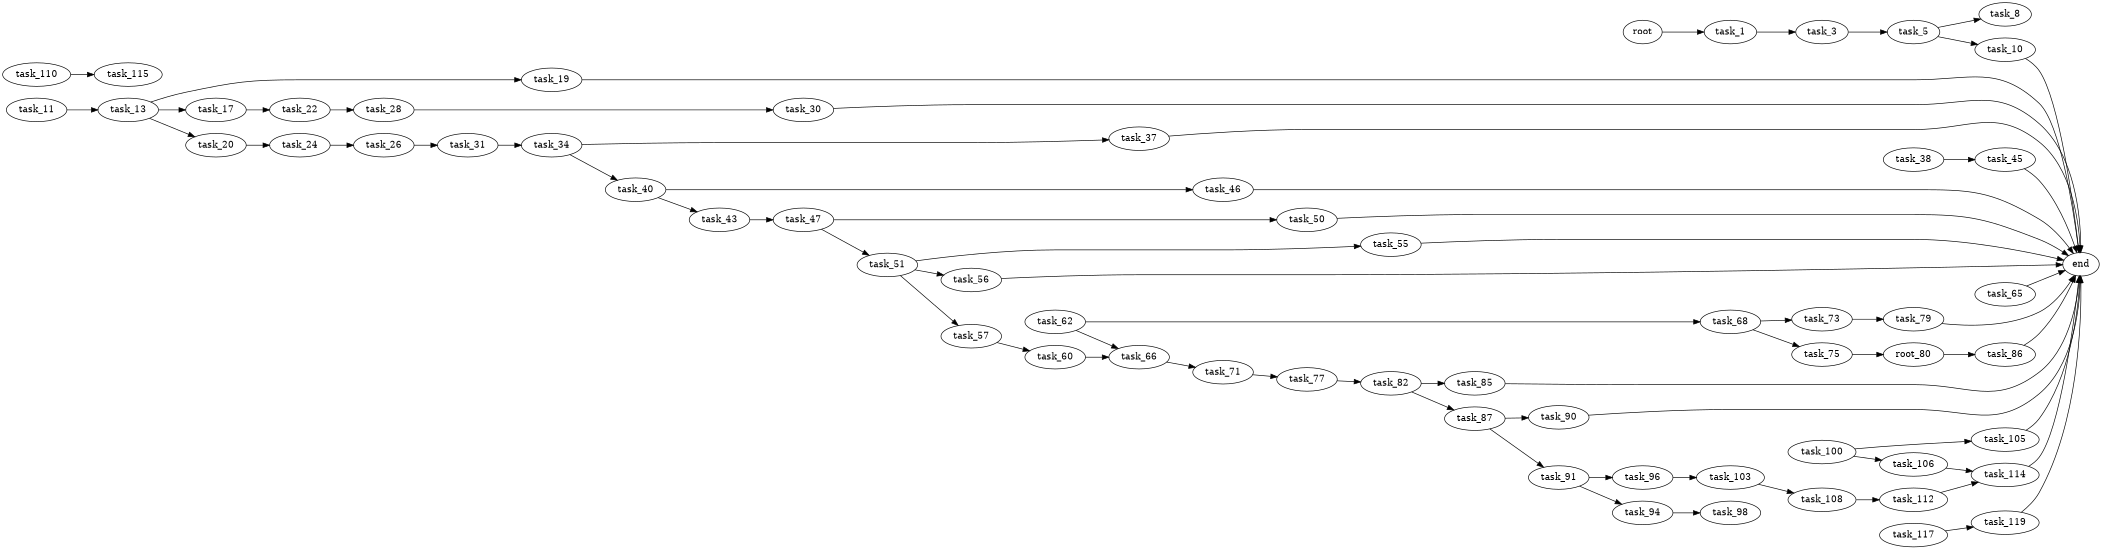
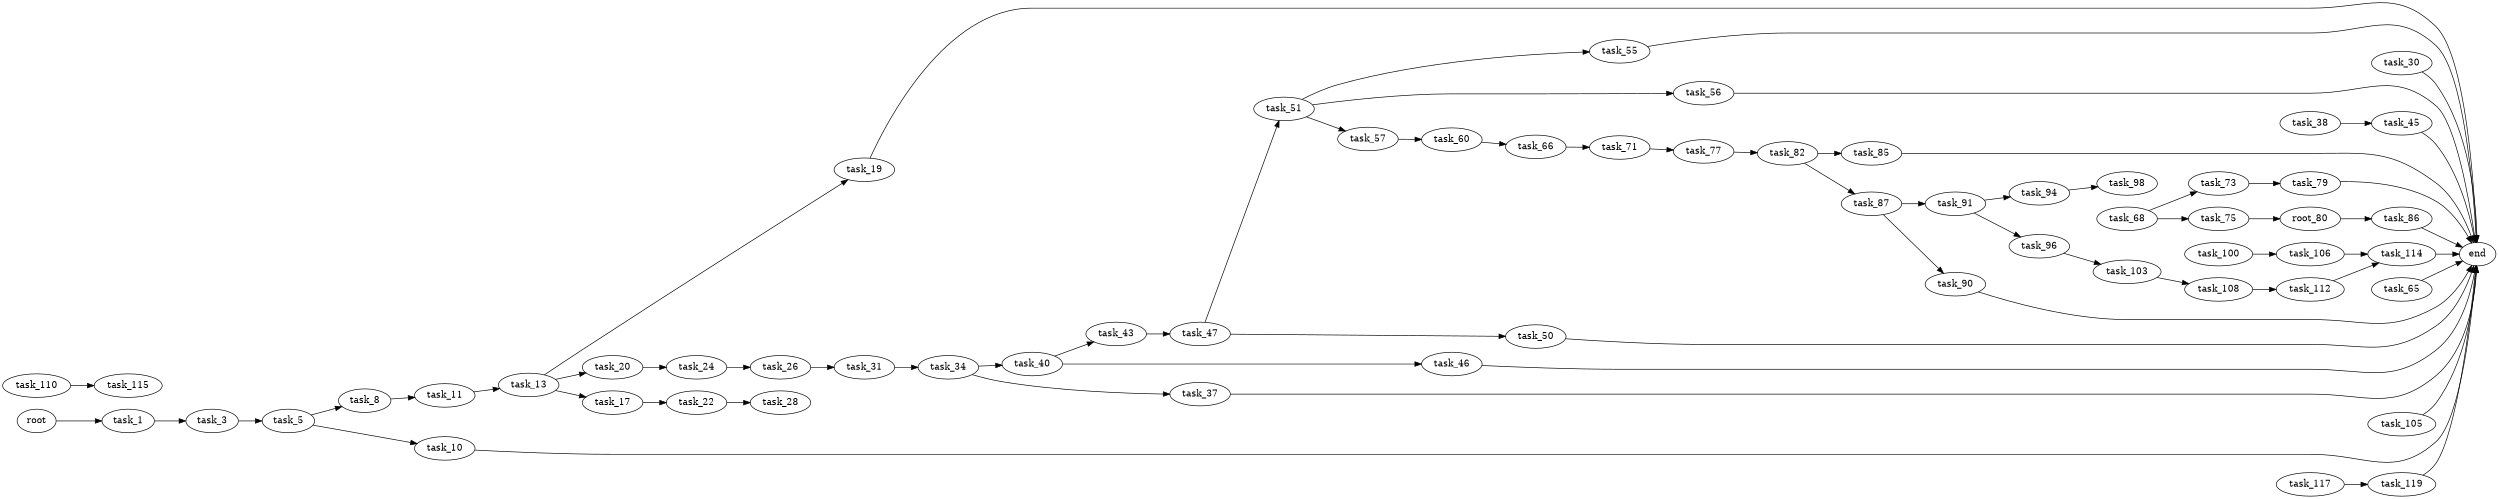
(590, 110) -> none
(1055, 322) -> none
none -> (400, 398)
(1910, 445) -> none
